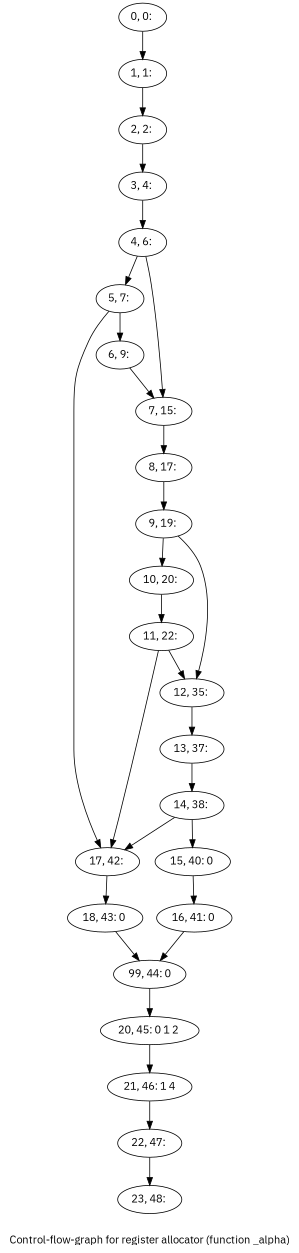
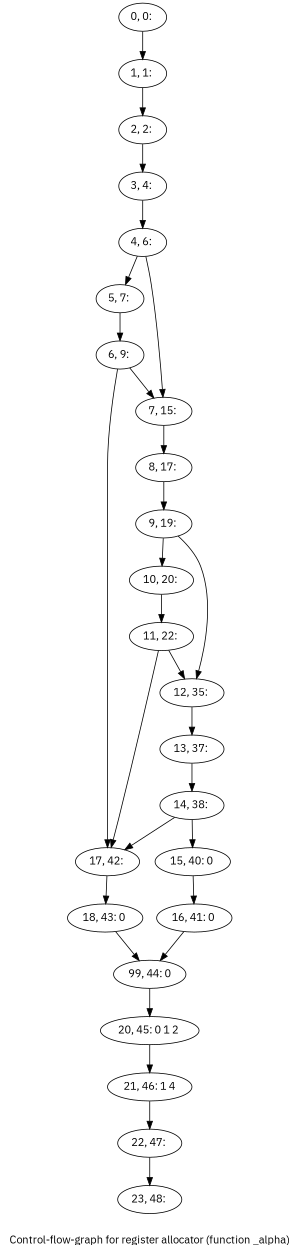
(74, 573) -> (108, 604)
